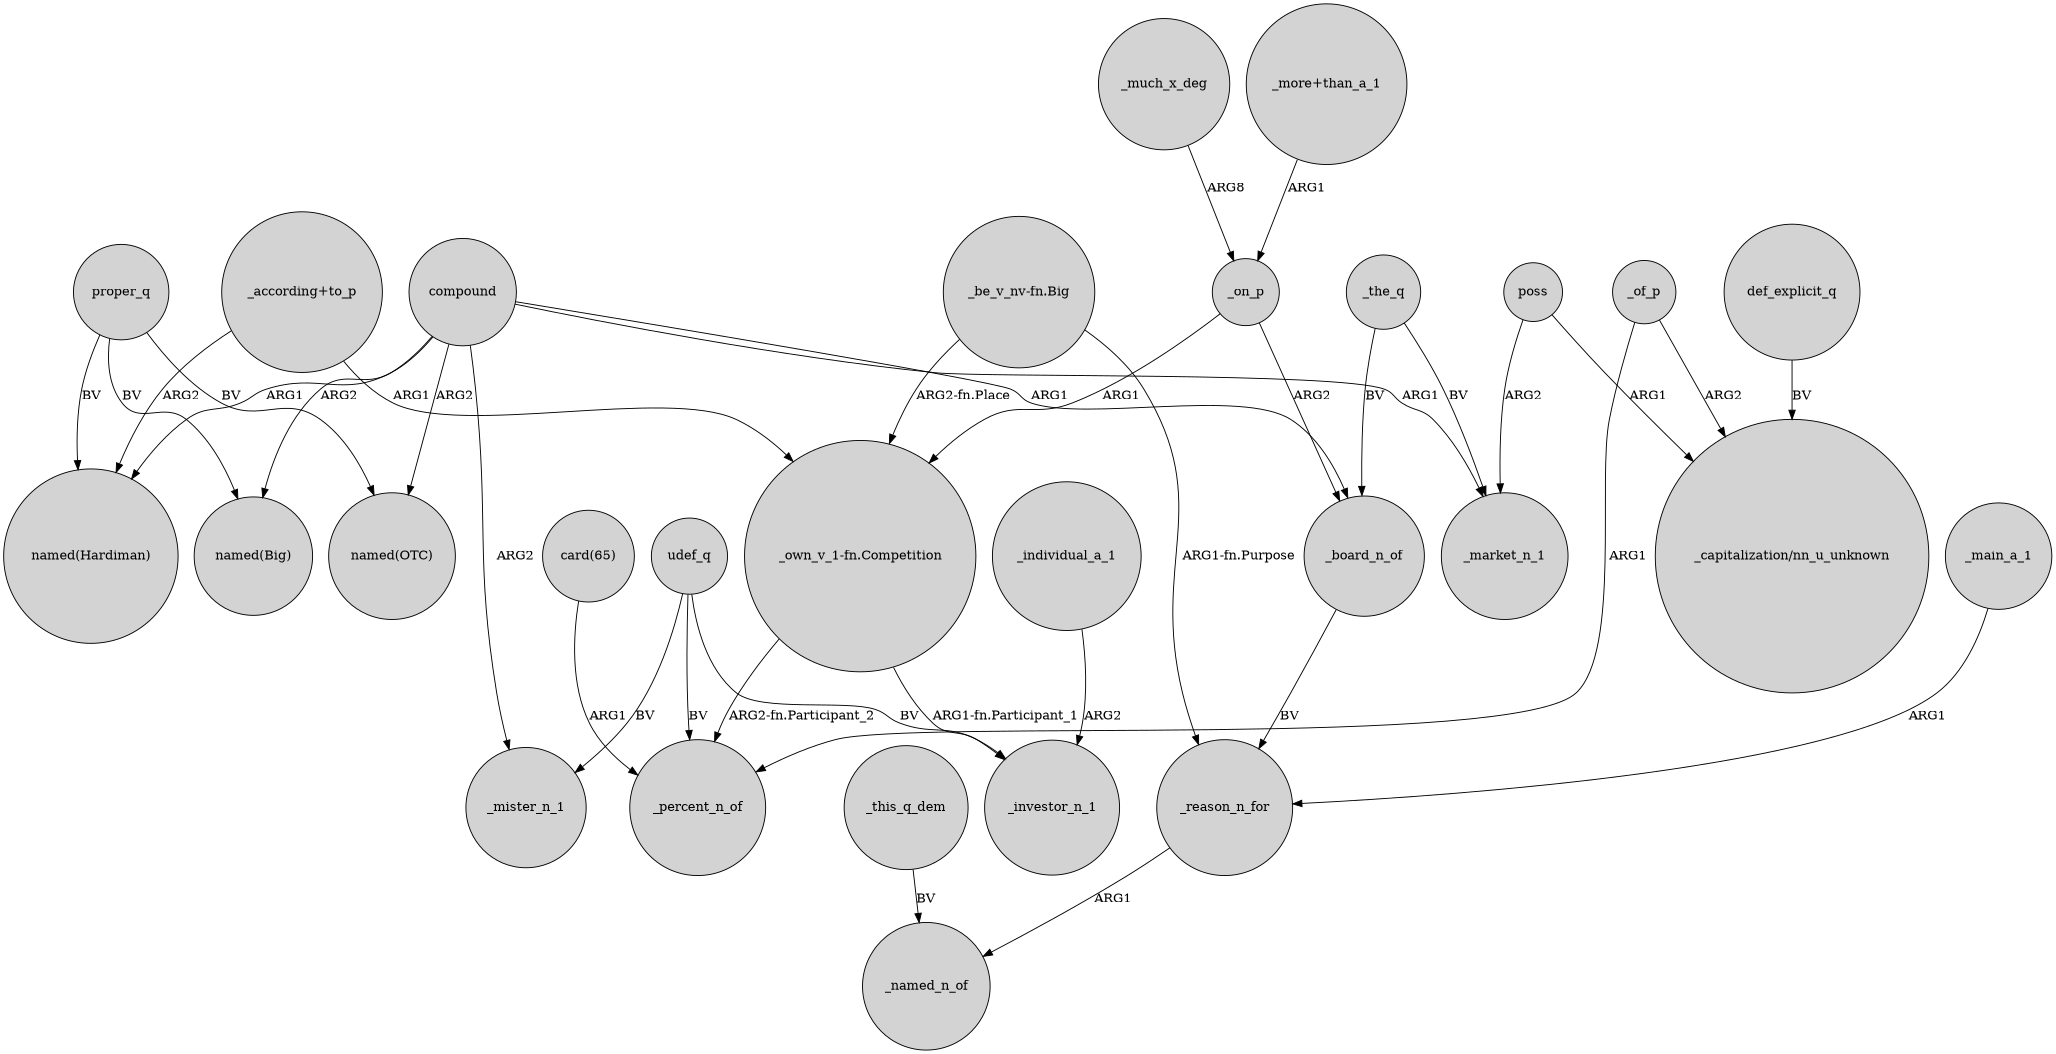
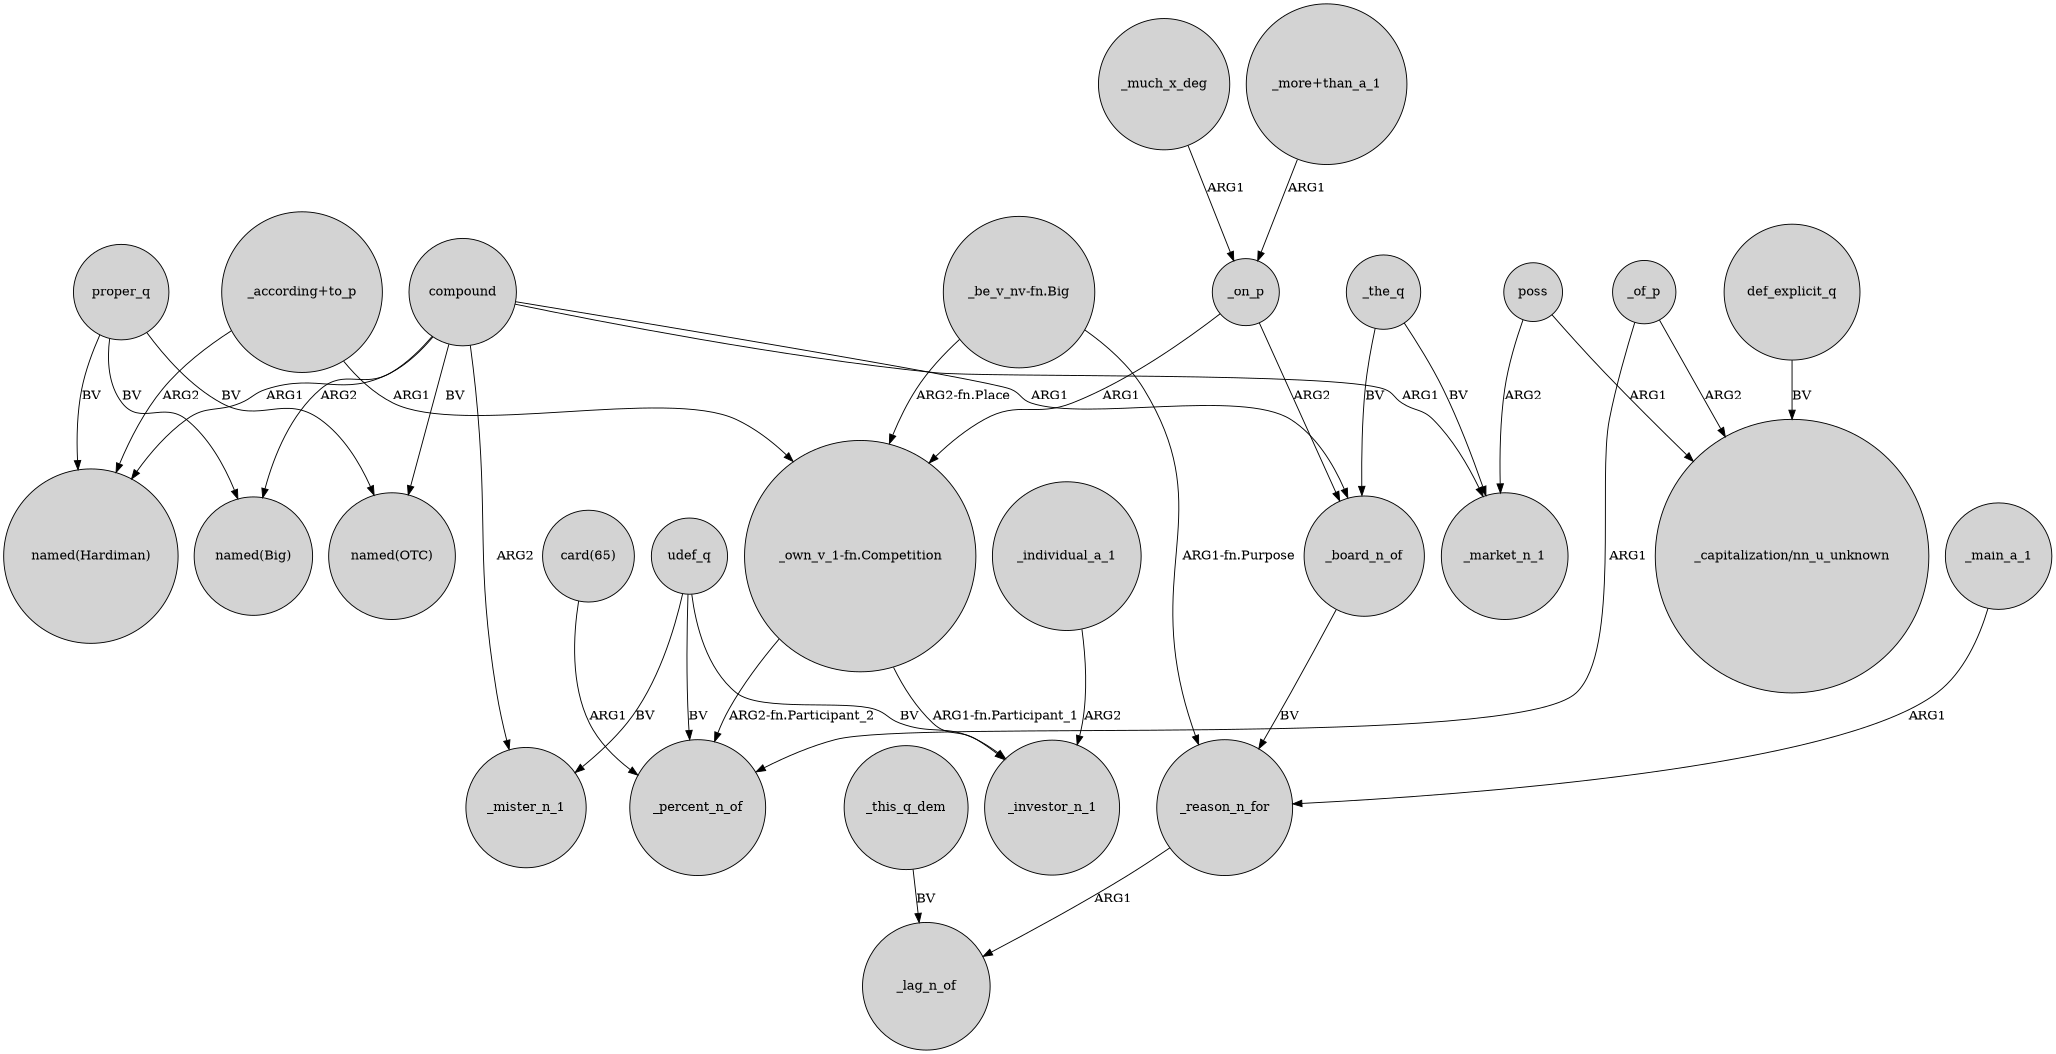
(1226, 188) -> (1226, 188)
(455, 396) -> (455, 396)
(926, 986) -> (926, 986)
